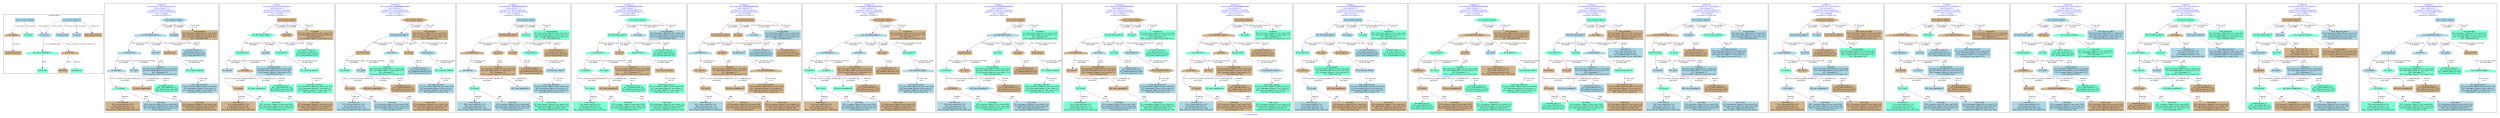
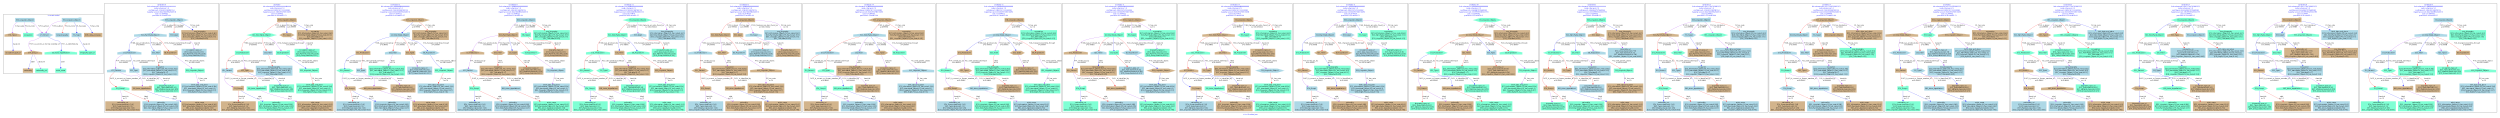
none -> (88, 53)
